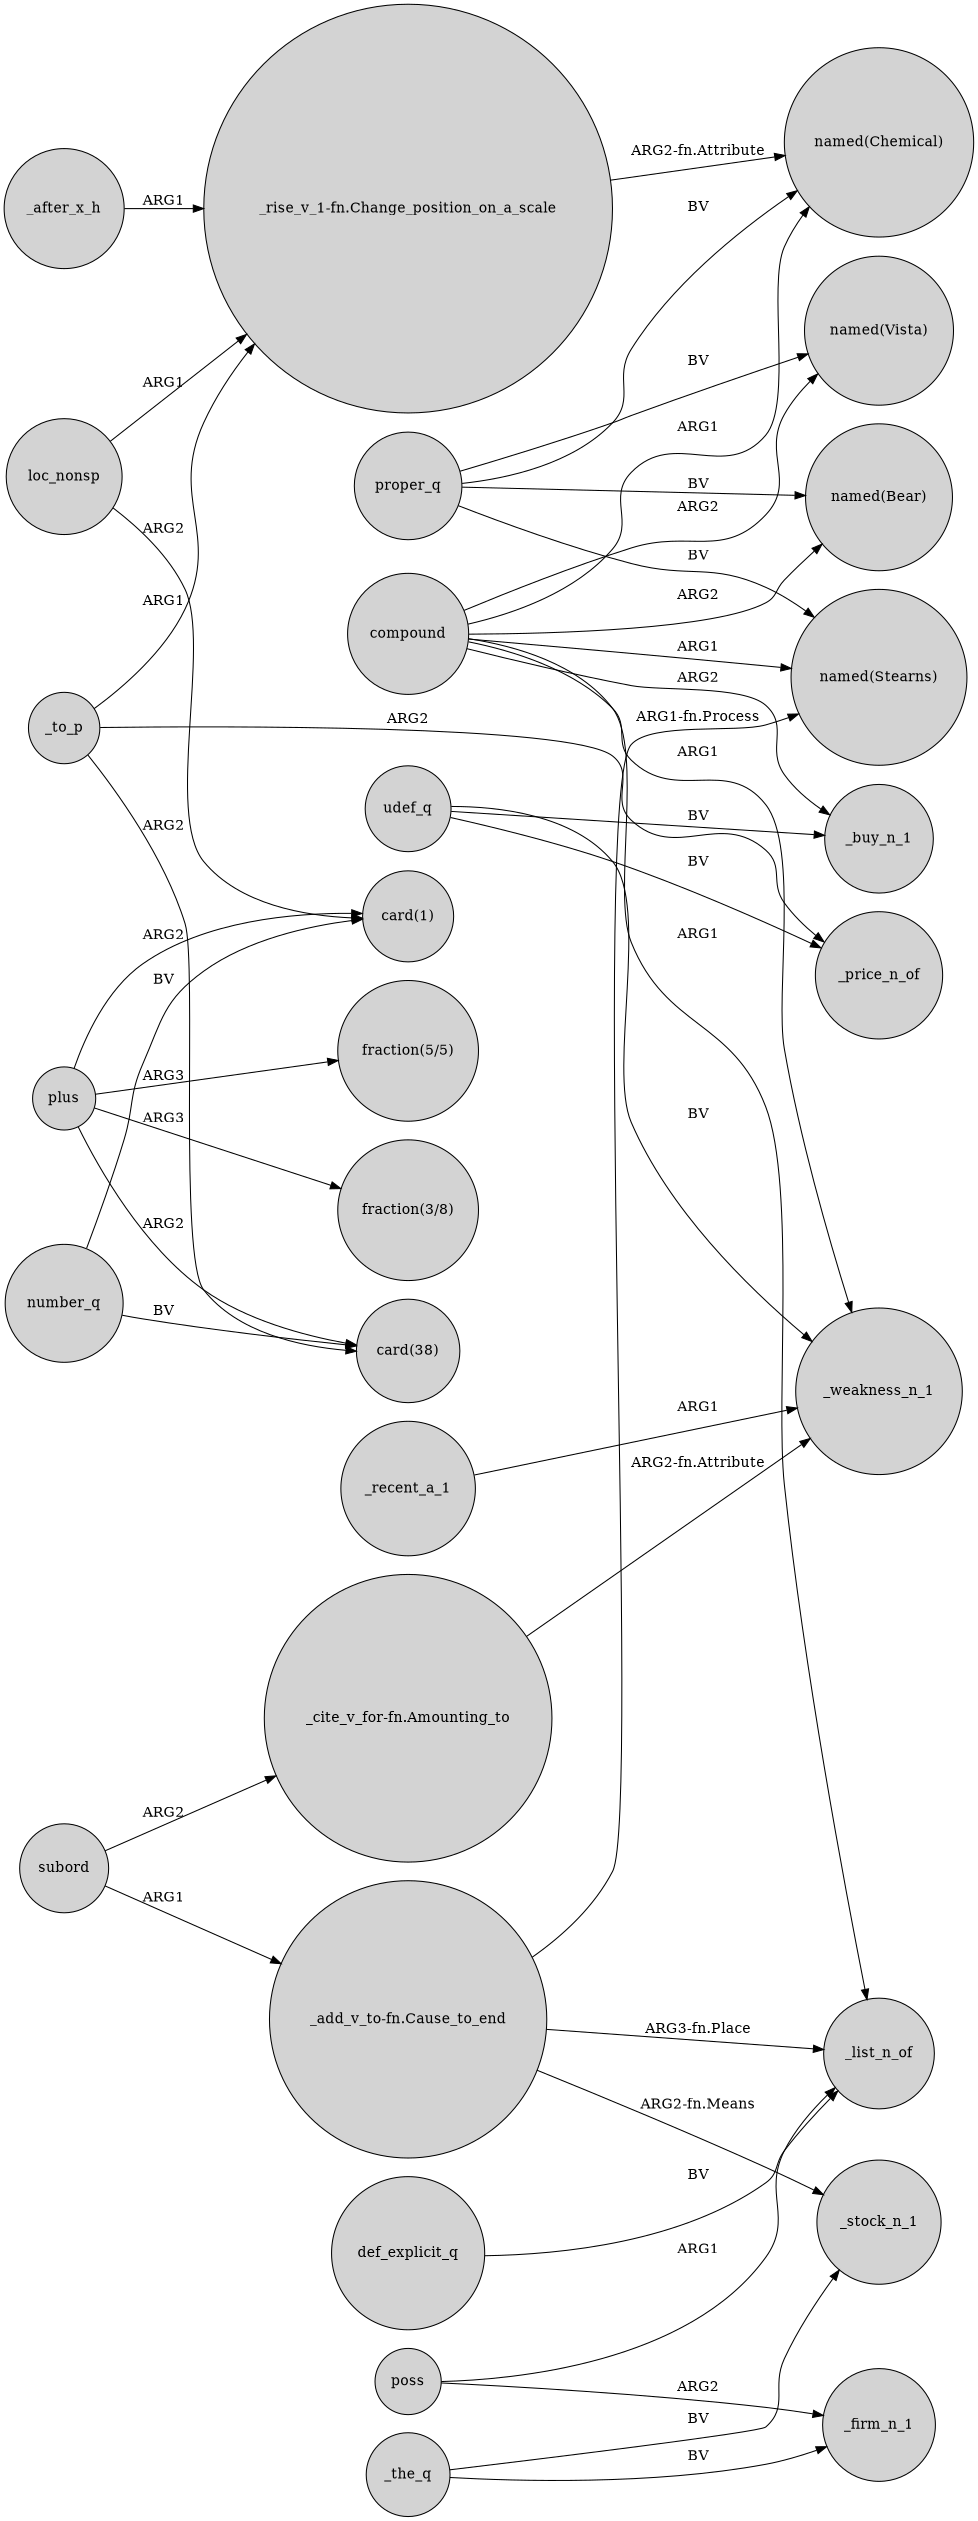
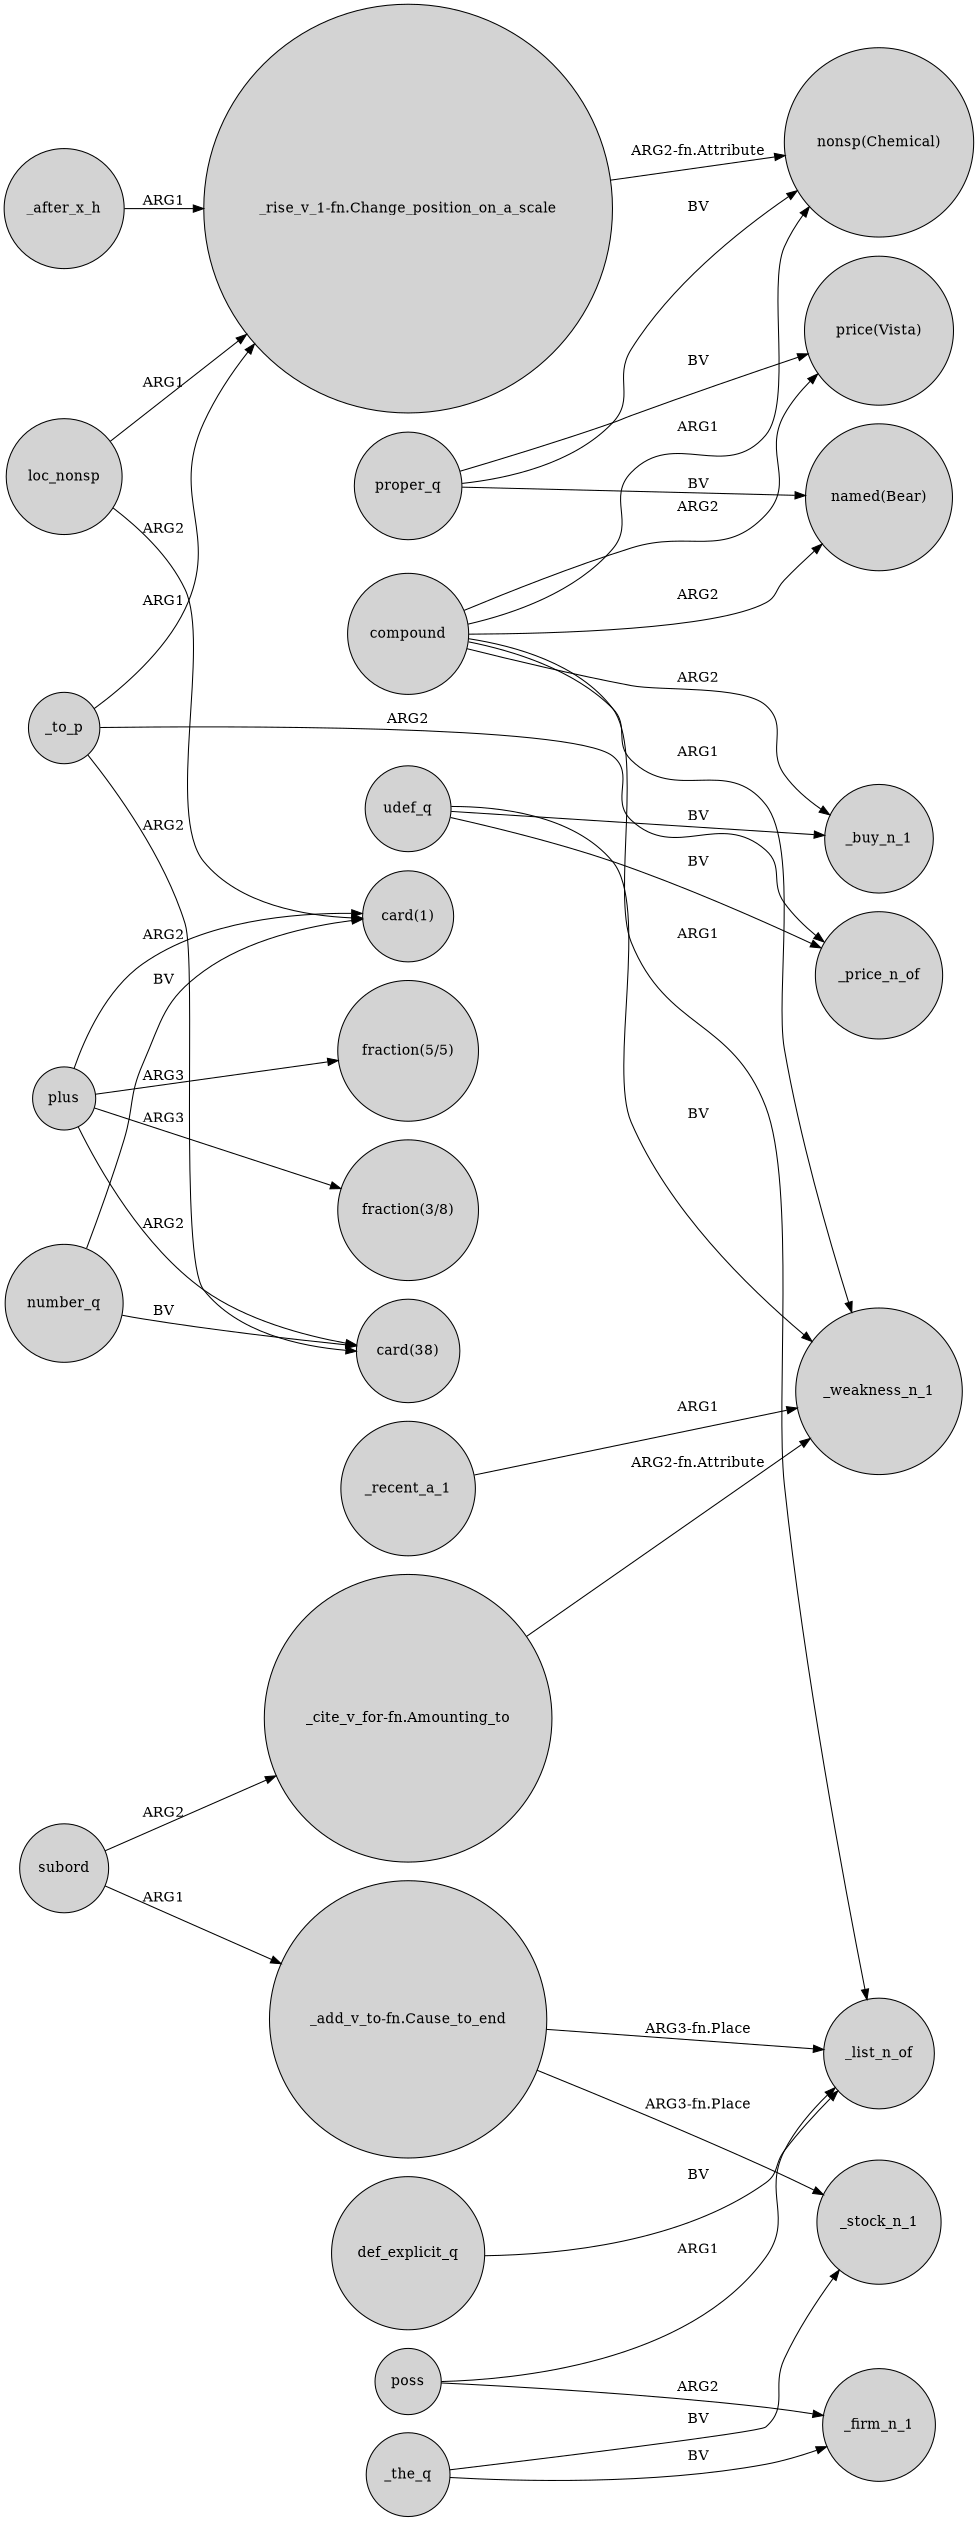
(879, 142) -> (879, 142)
(879, 331) -> (879, 331)
(879, 677) -> none
(698, 2105) -> (698, 2105)
